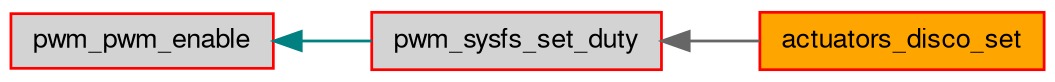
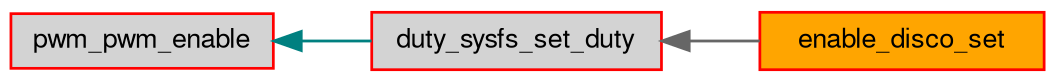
(517, 41) -> (517, 41)
(902, 41) -> (902, 41)
